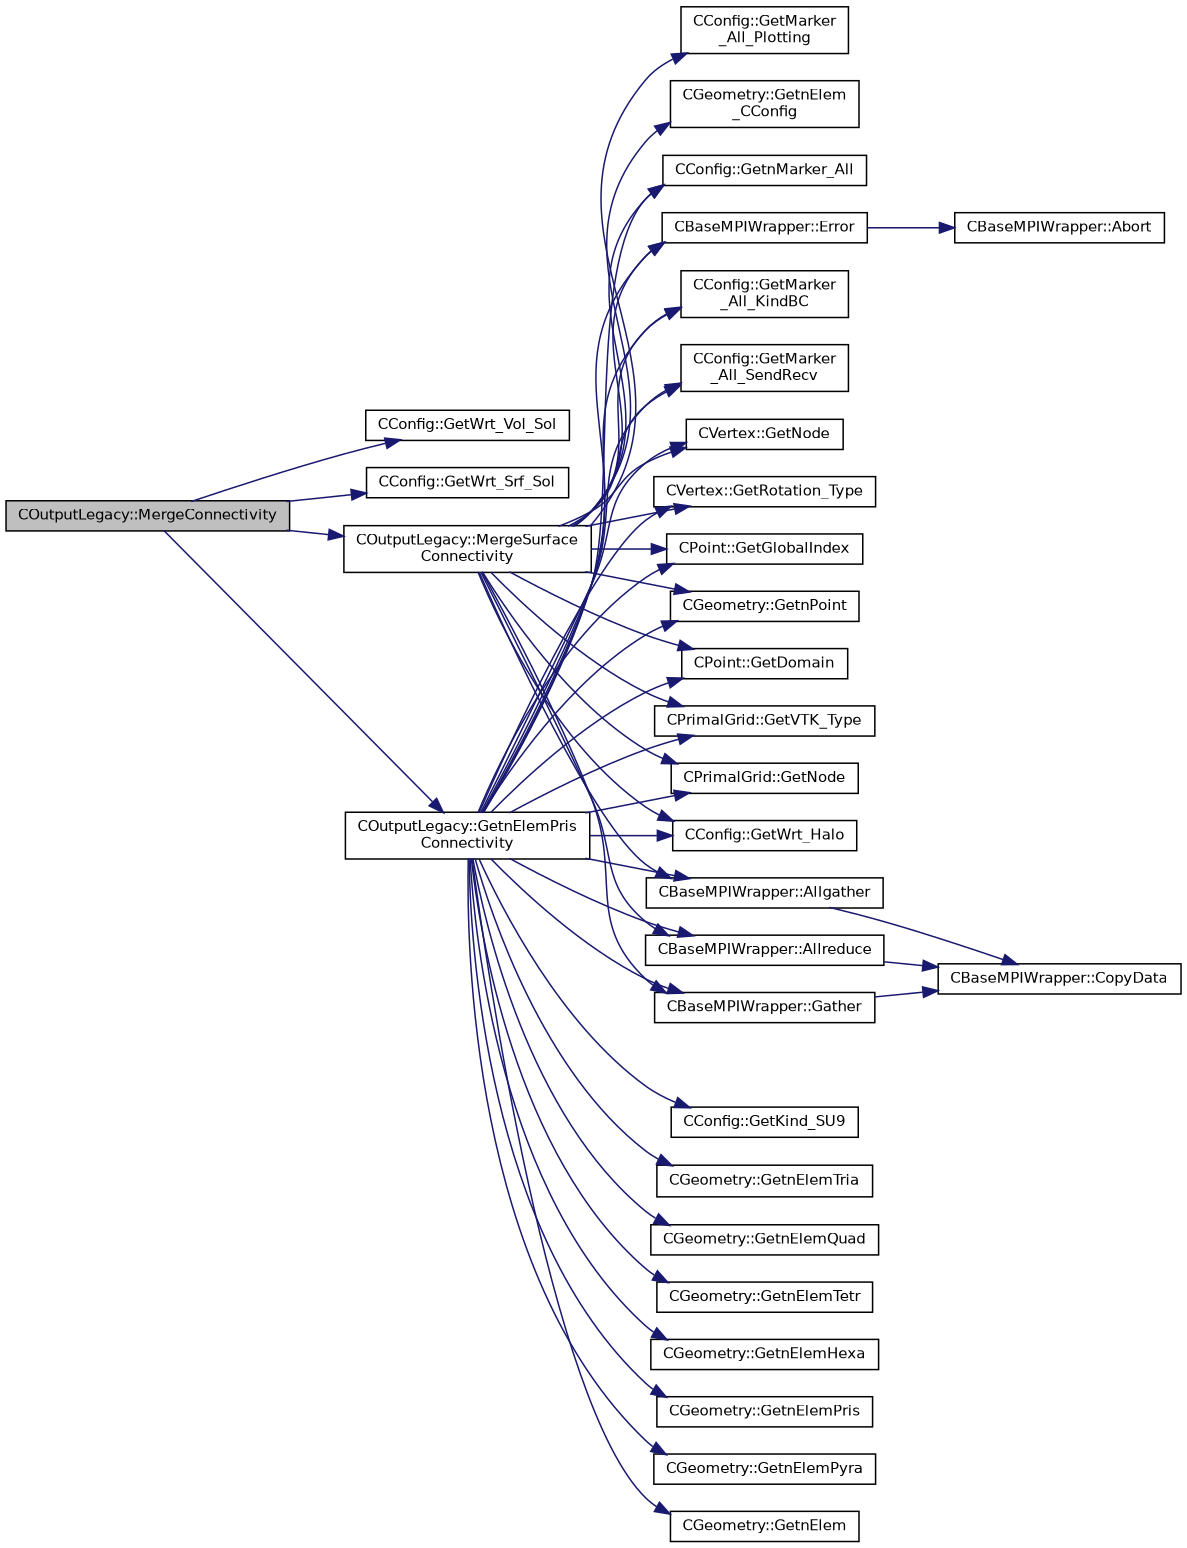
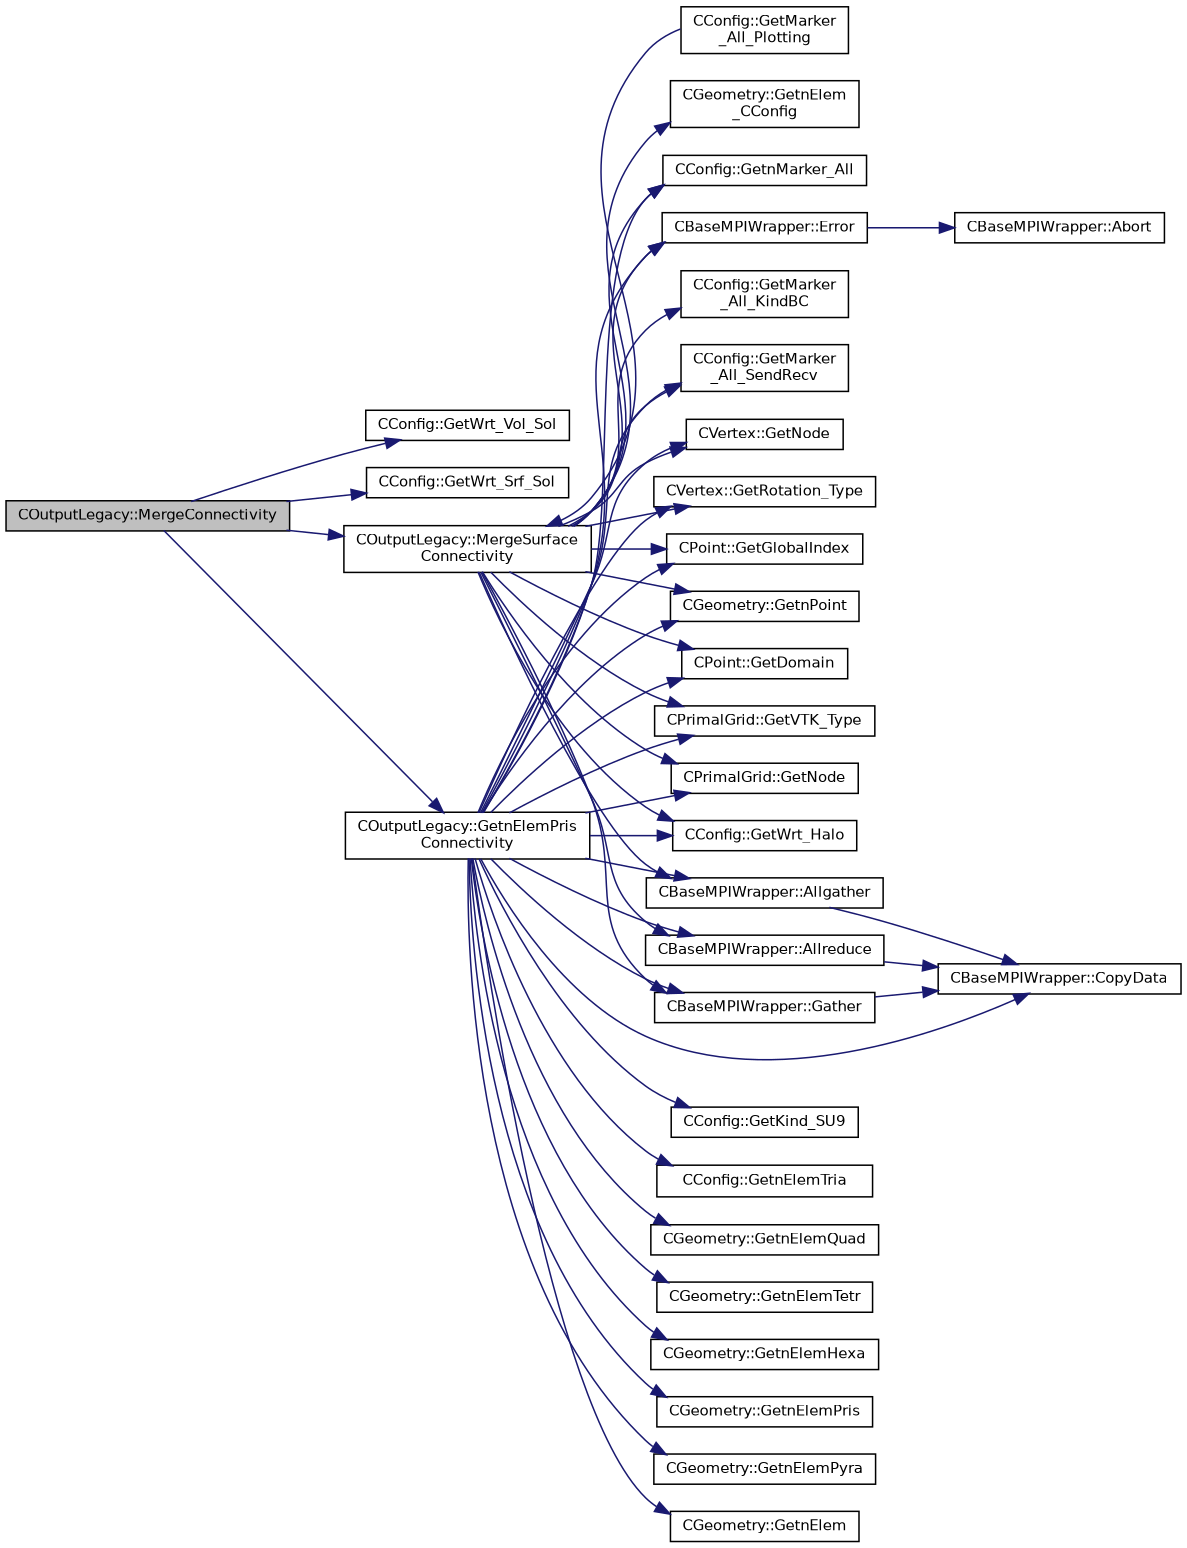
(602, 199) -> (627, 313)
(596, 565) -> (711, 1055)
(765, 1181) -> (765, 1181)
